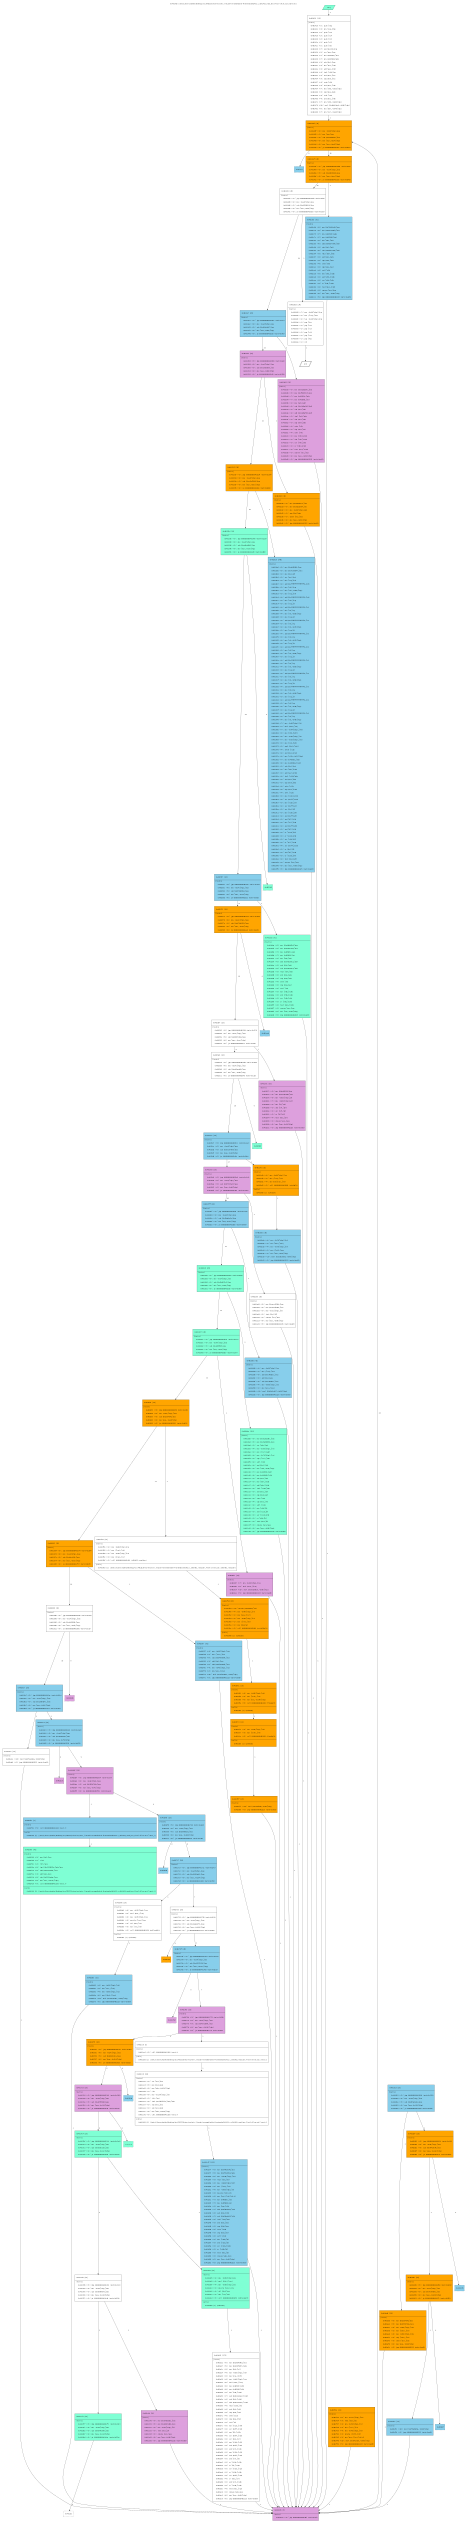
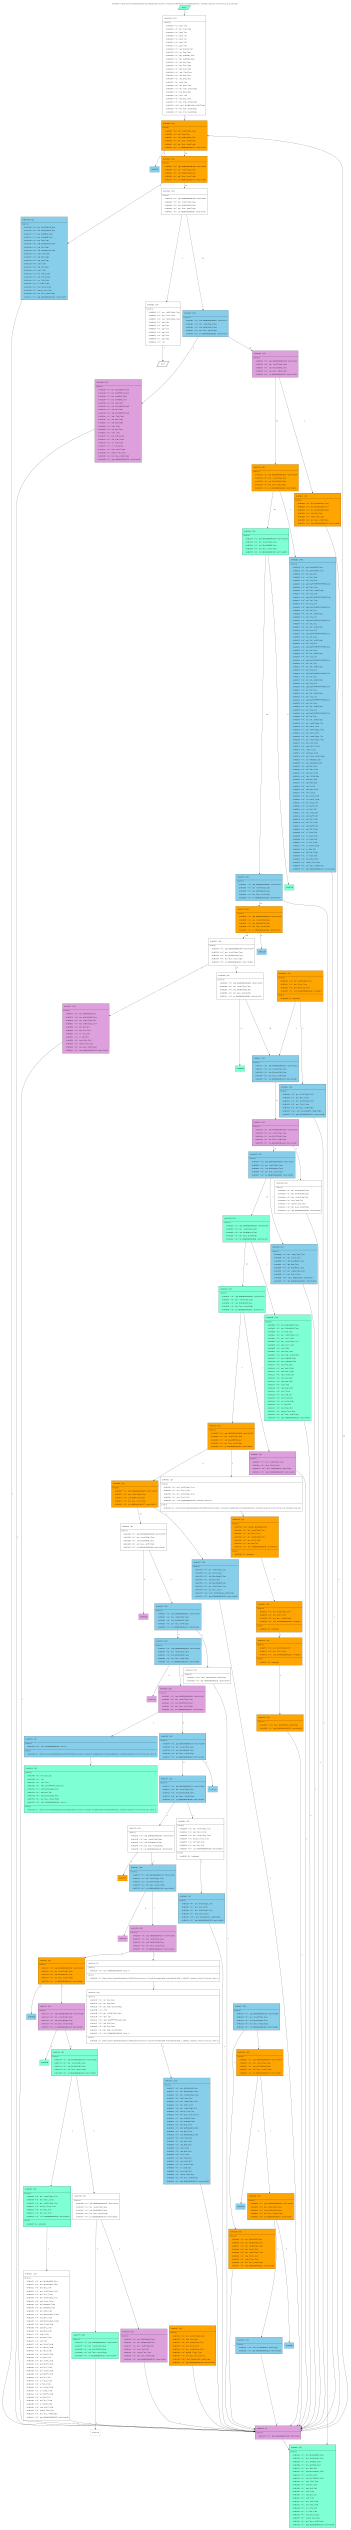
(249, 1162) -> (288, 1028)
(307, 1763) -> (285, 2444)
